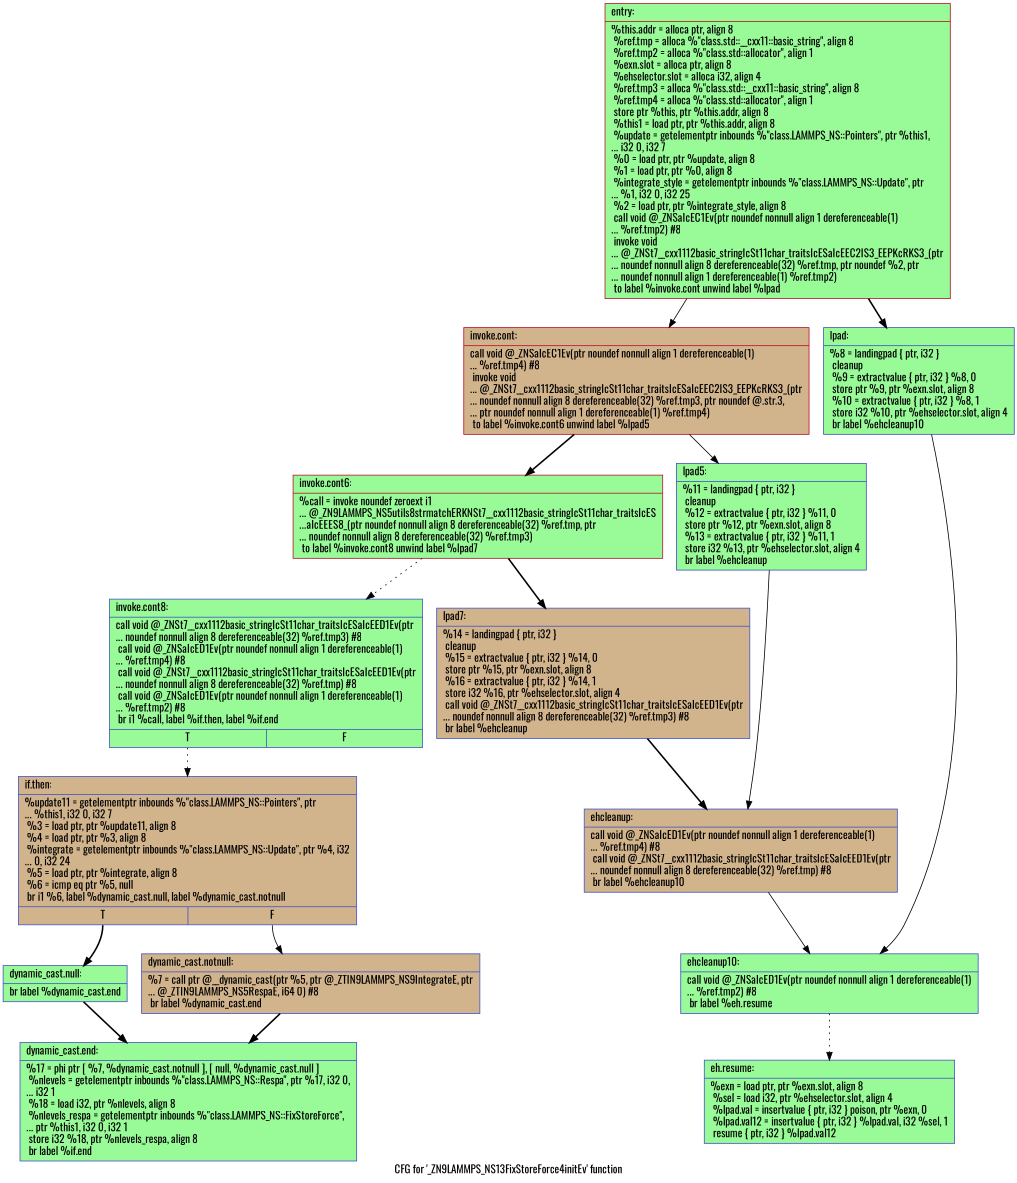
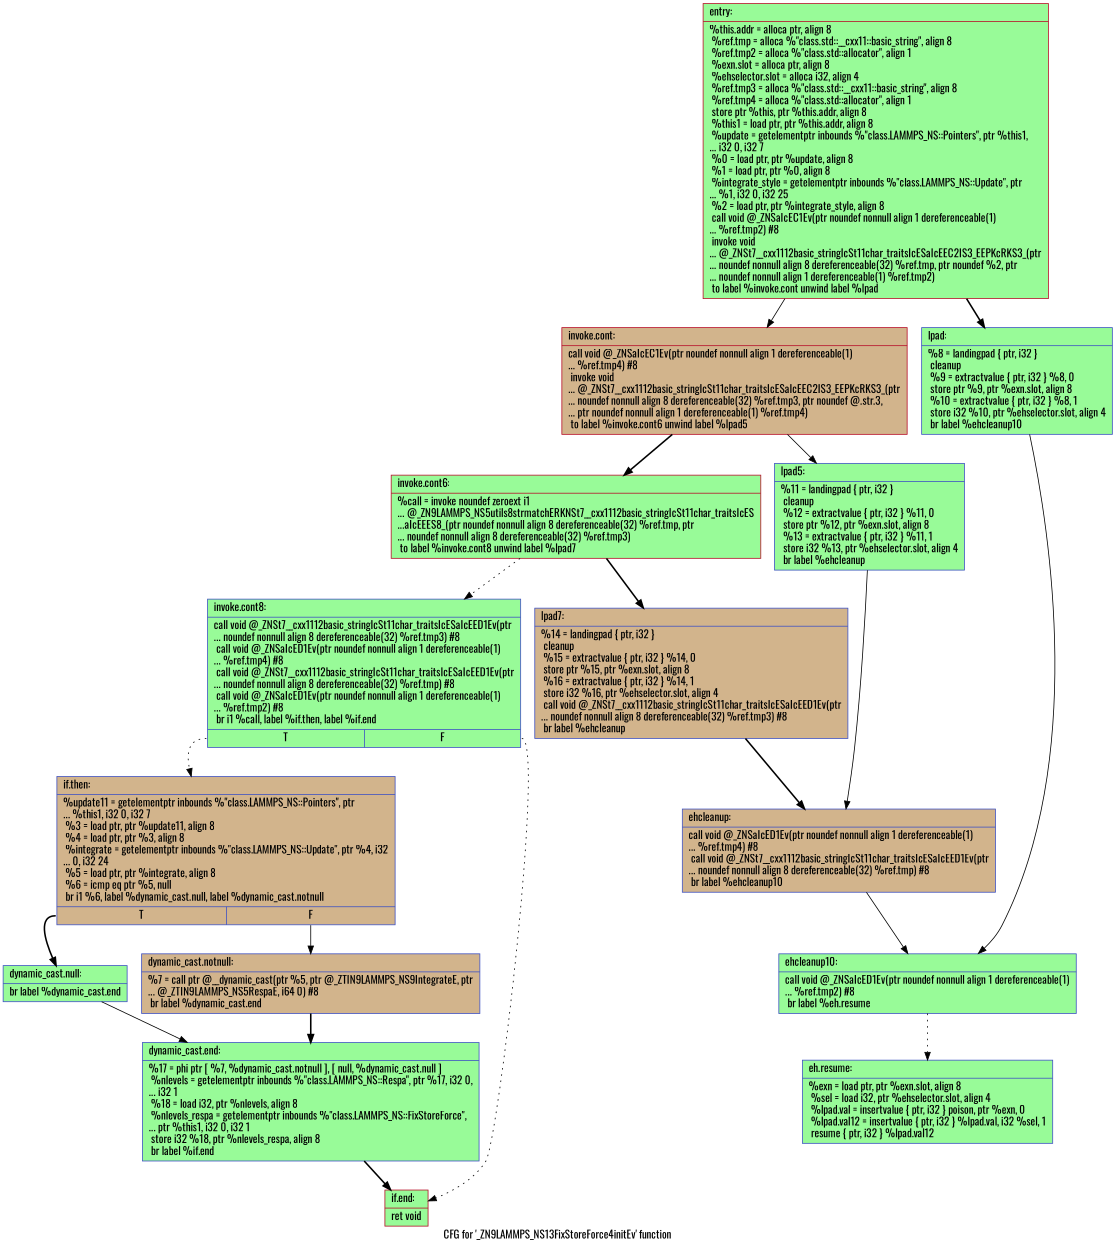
(102, 1019) -> (141, 1020)
none -> (406, 1208)
